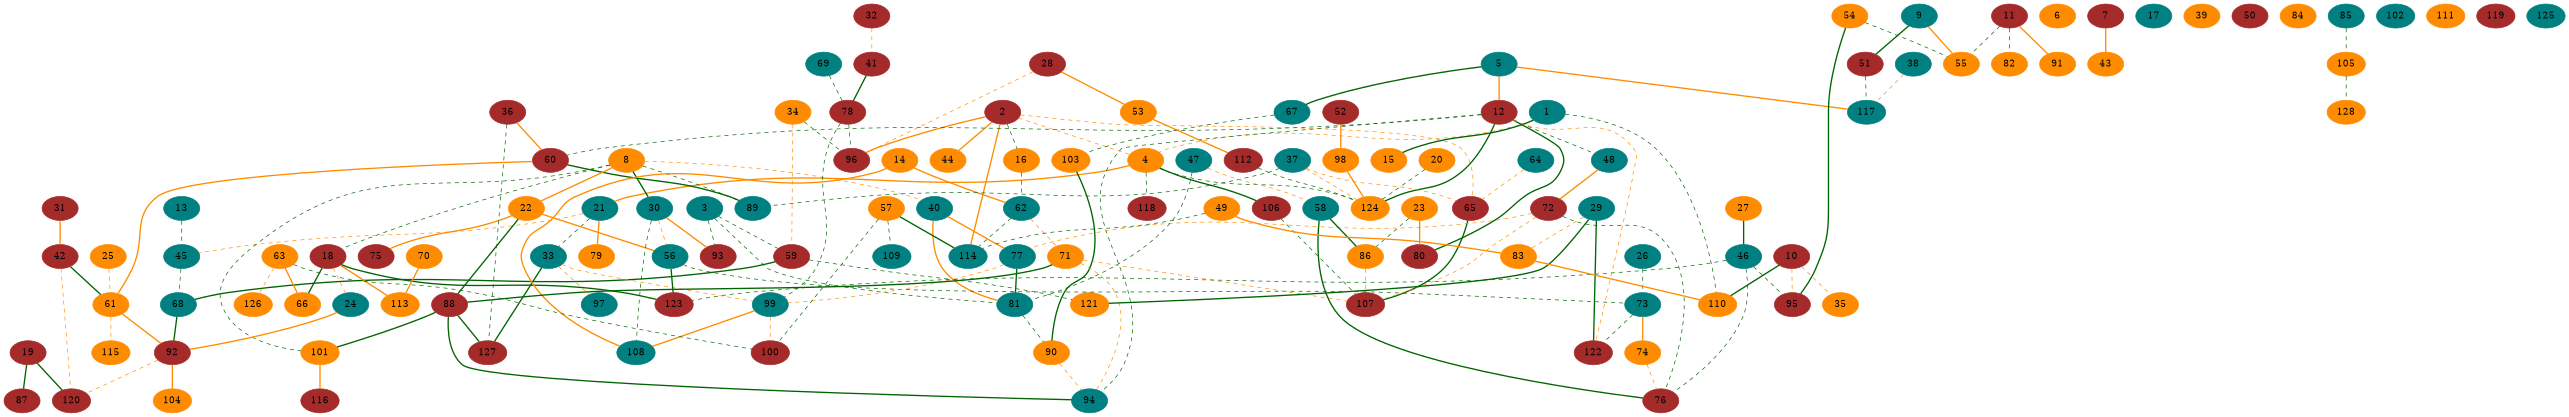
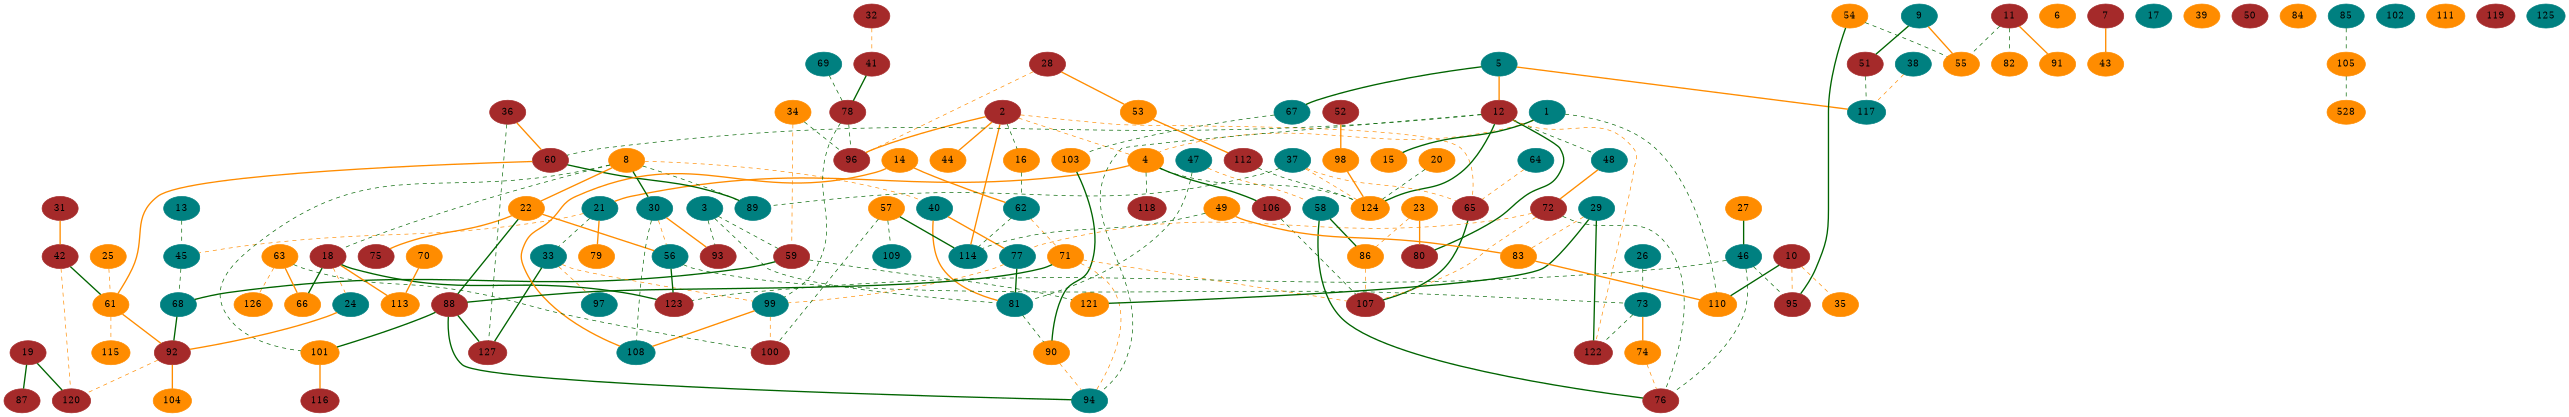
(2346, 112) -> (2346, 112)
(1393, 232) -> (1393, 232)
